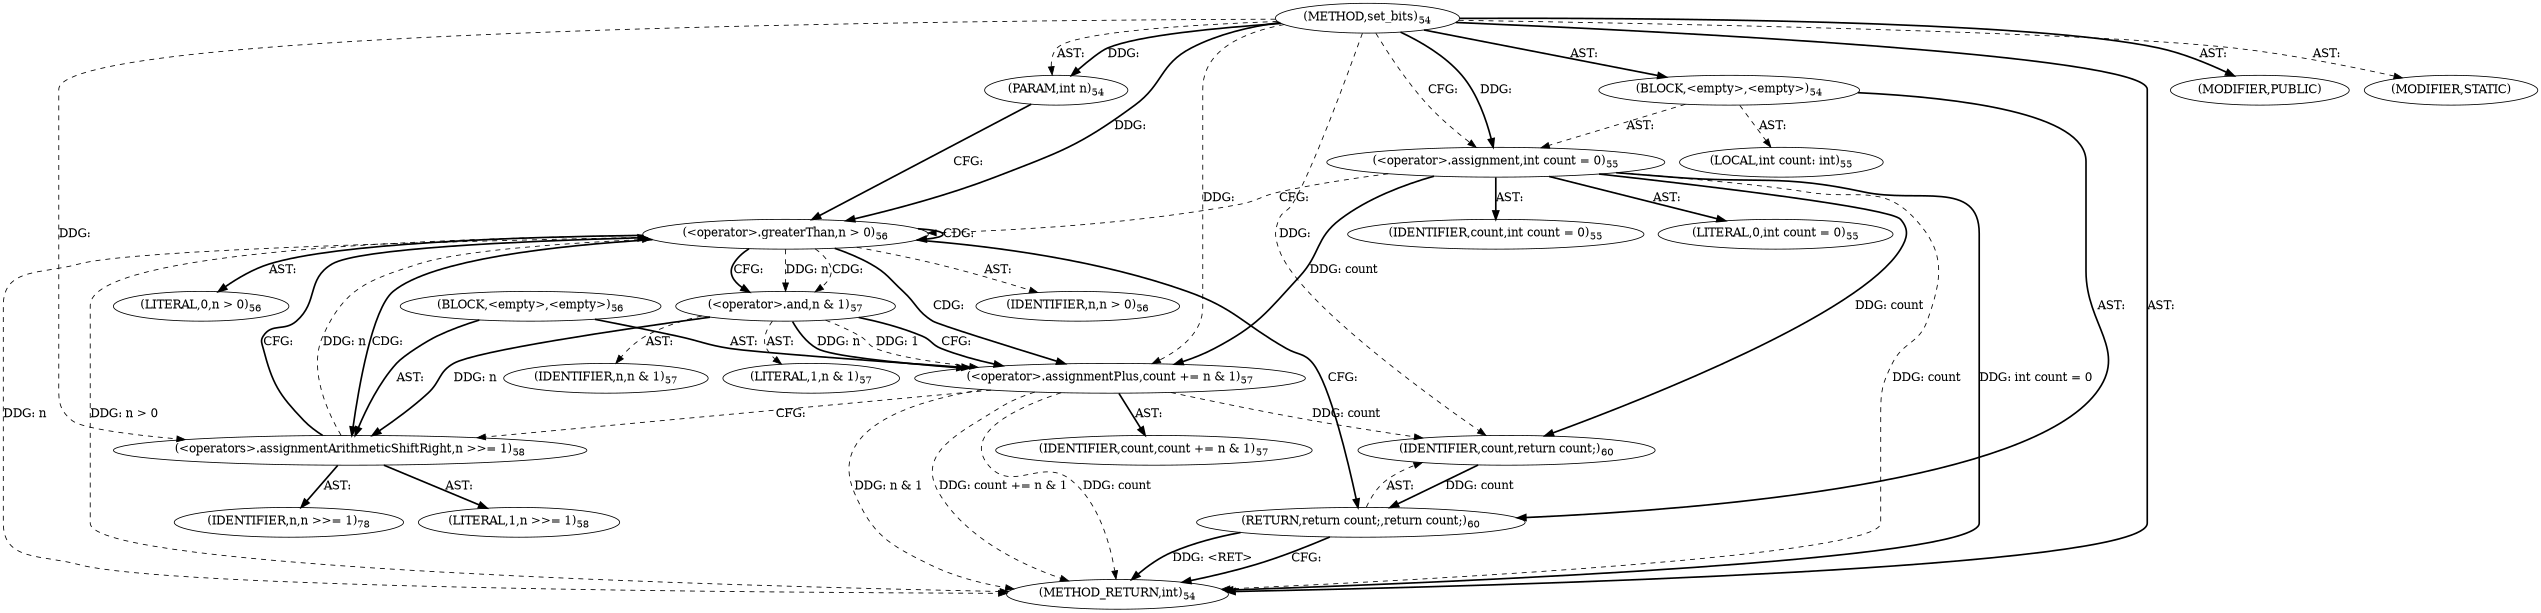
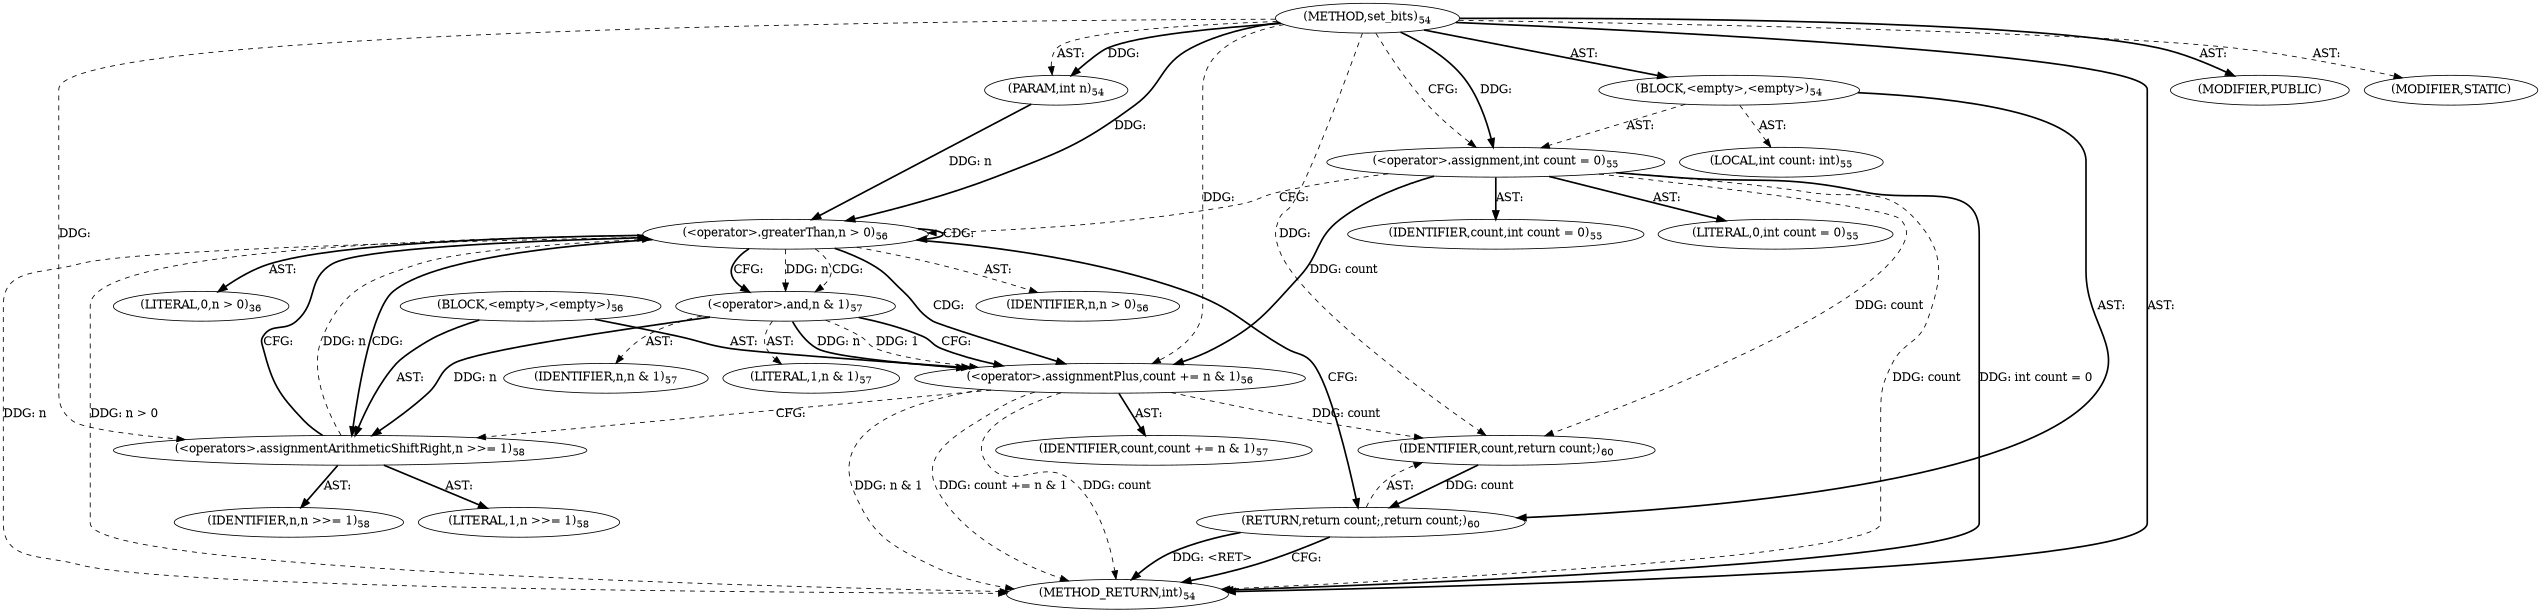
(970, 162) -> (970, 162)
(1881, 271) -> (1881, 271)
(255, 305) -> (255, 305)
(1247, 377) -> (1247, 377)
(364, 521) -> (364, 521)
